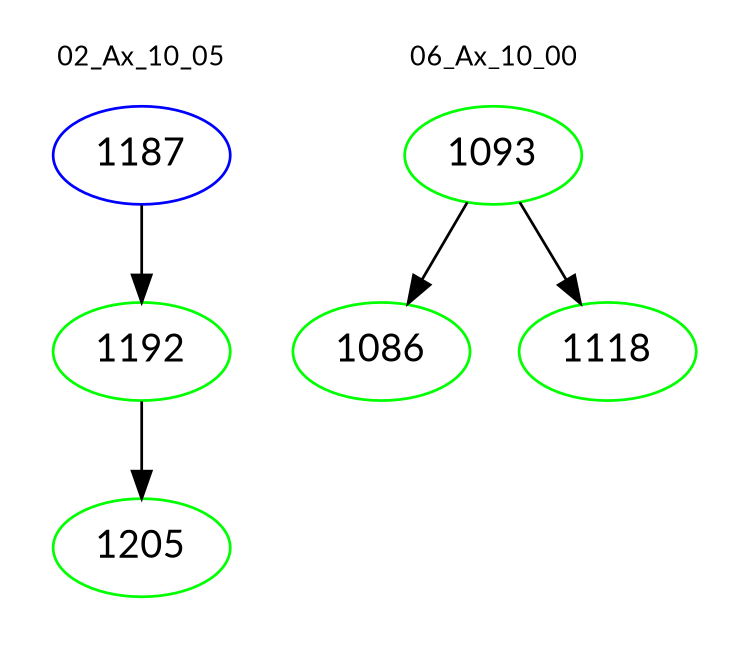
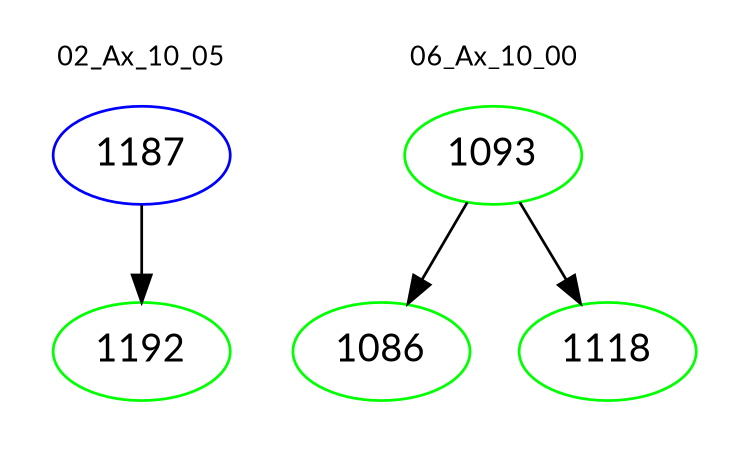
(142, 548) -> none
